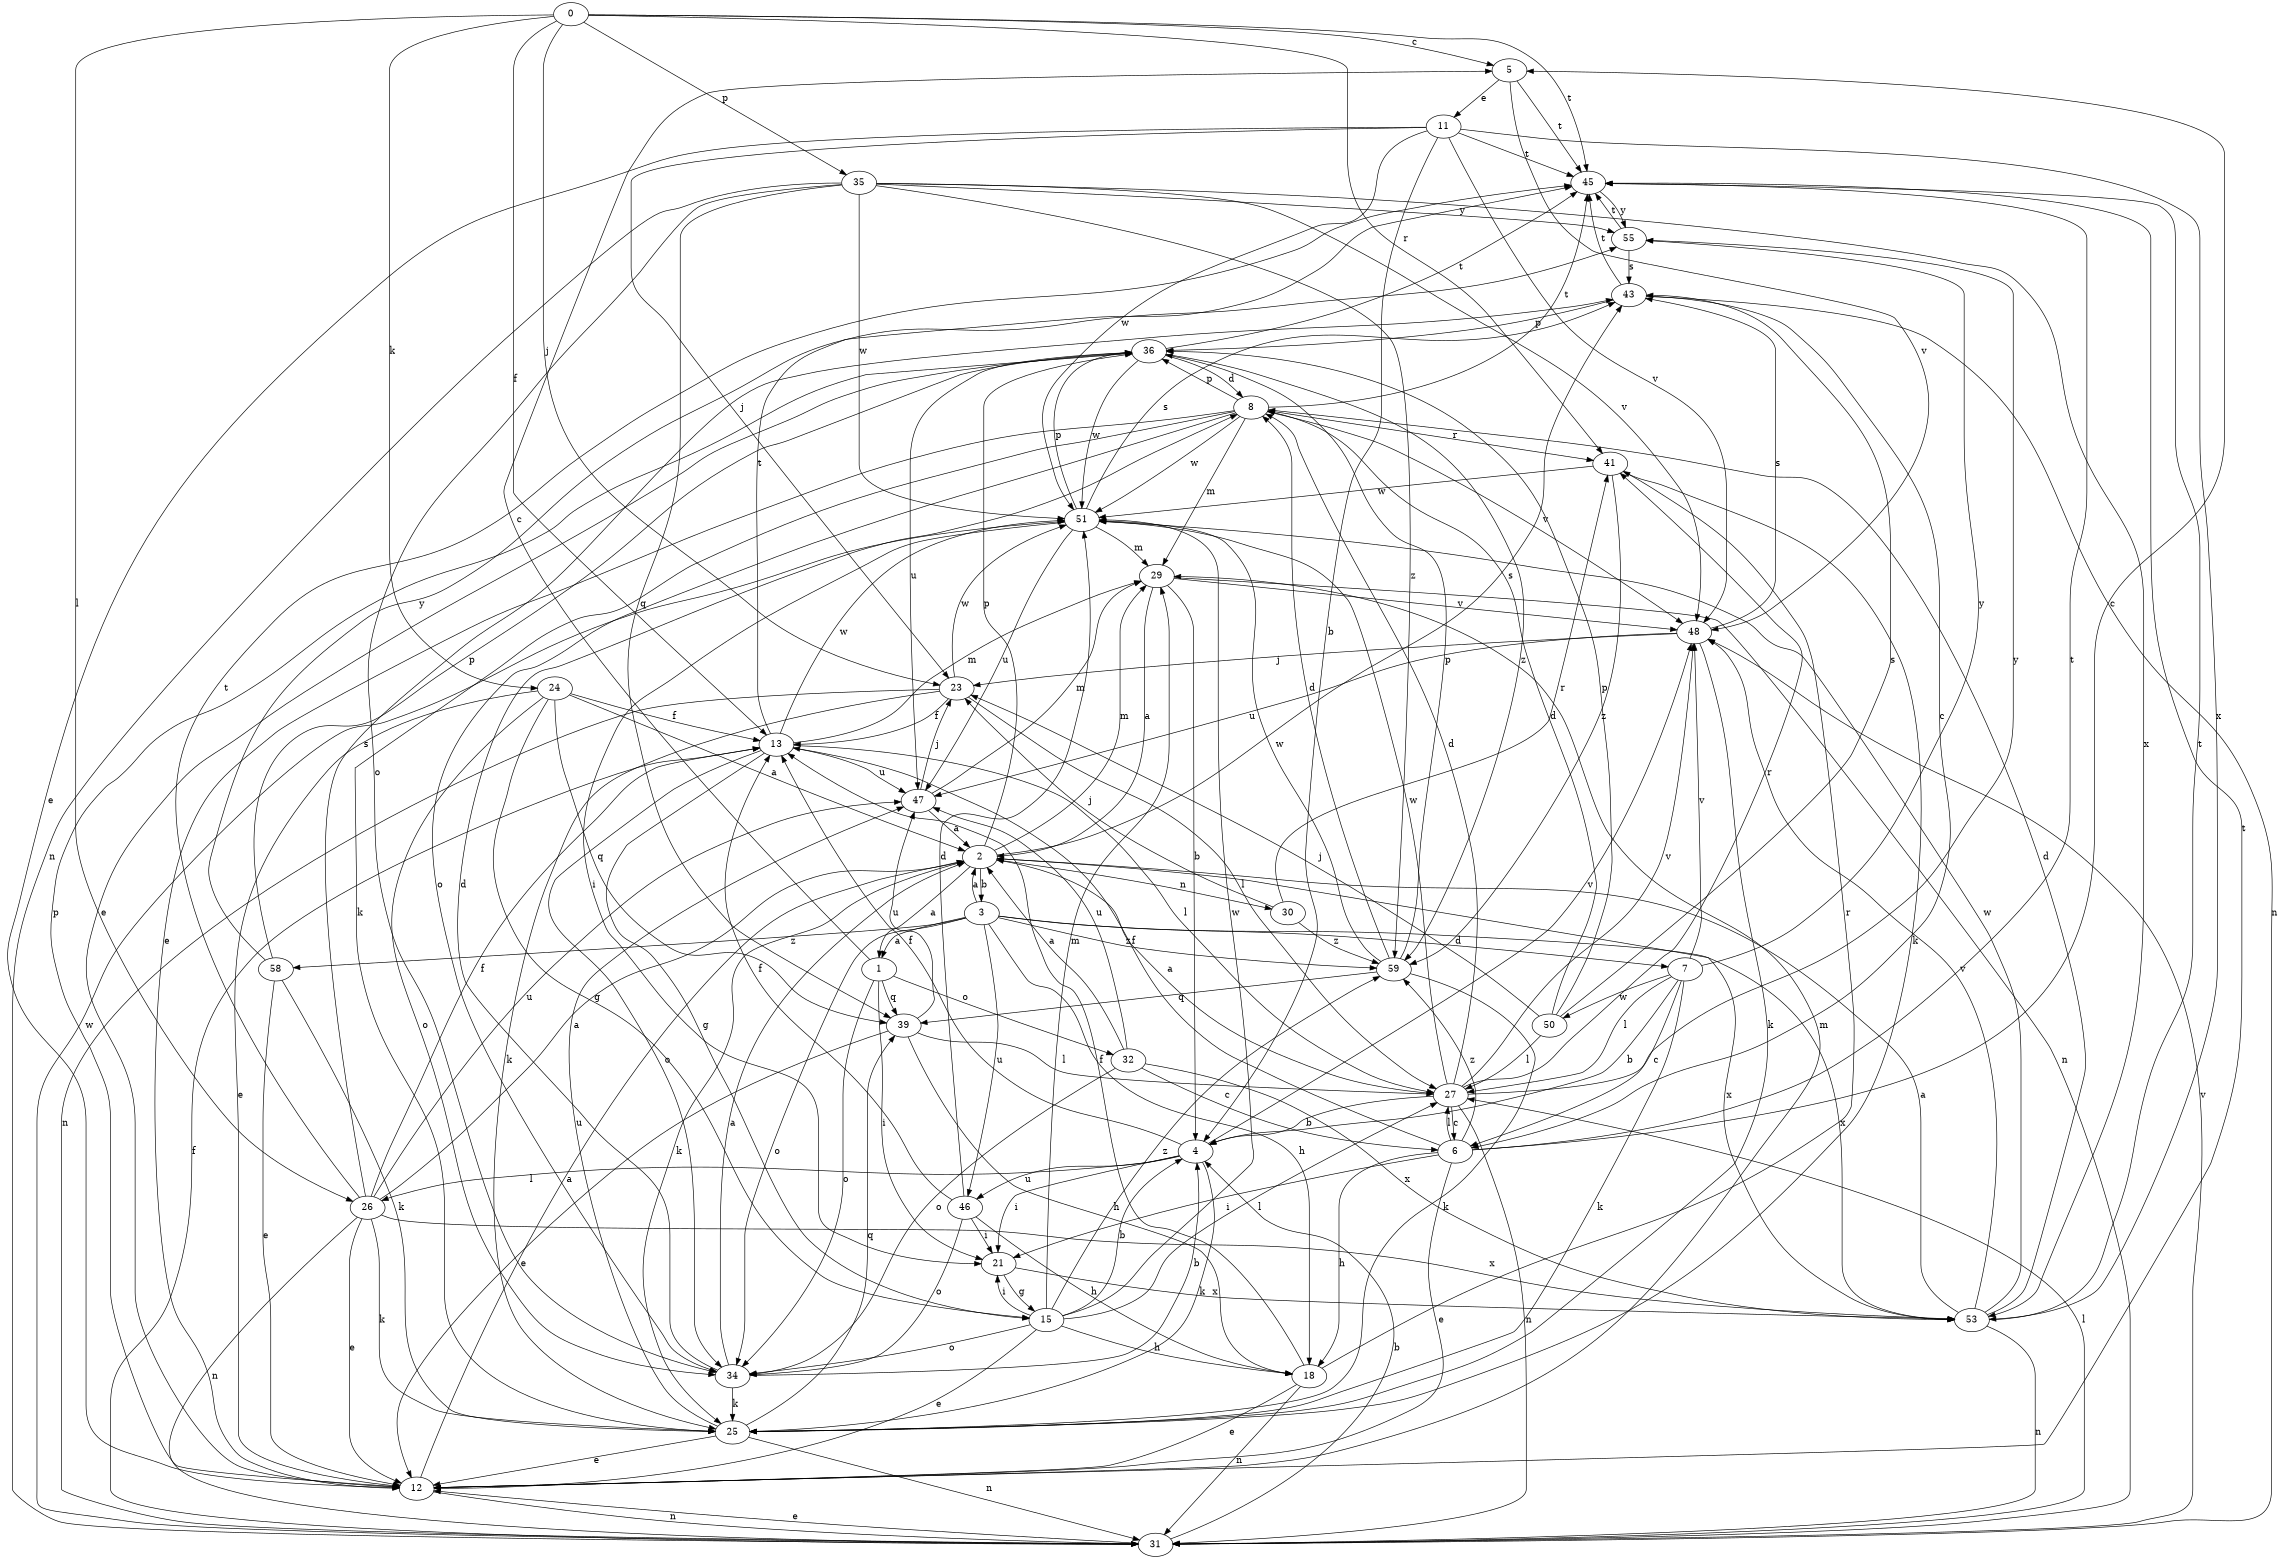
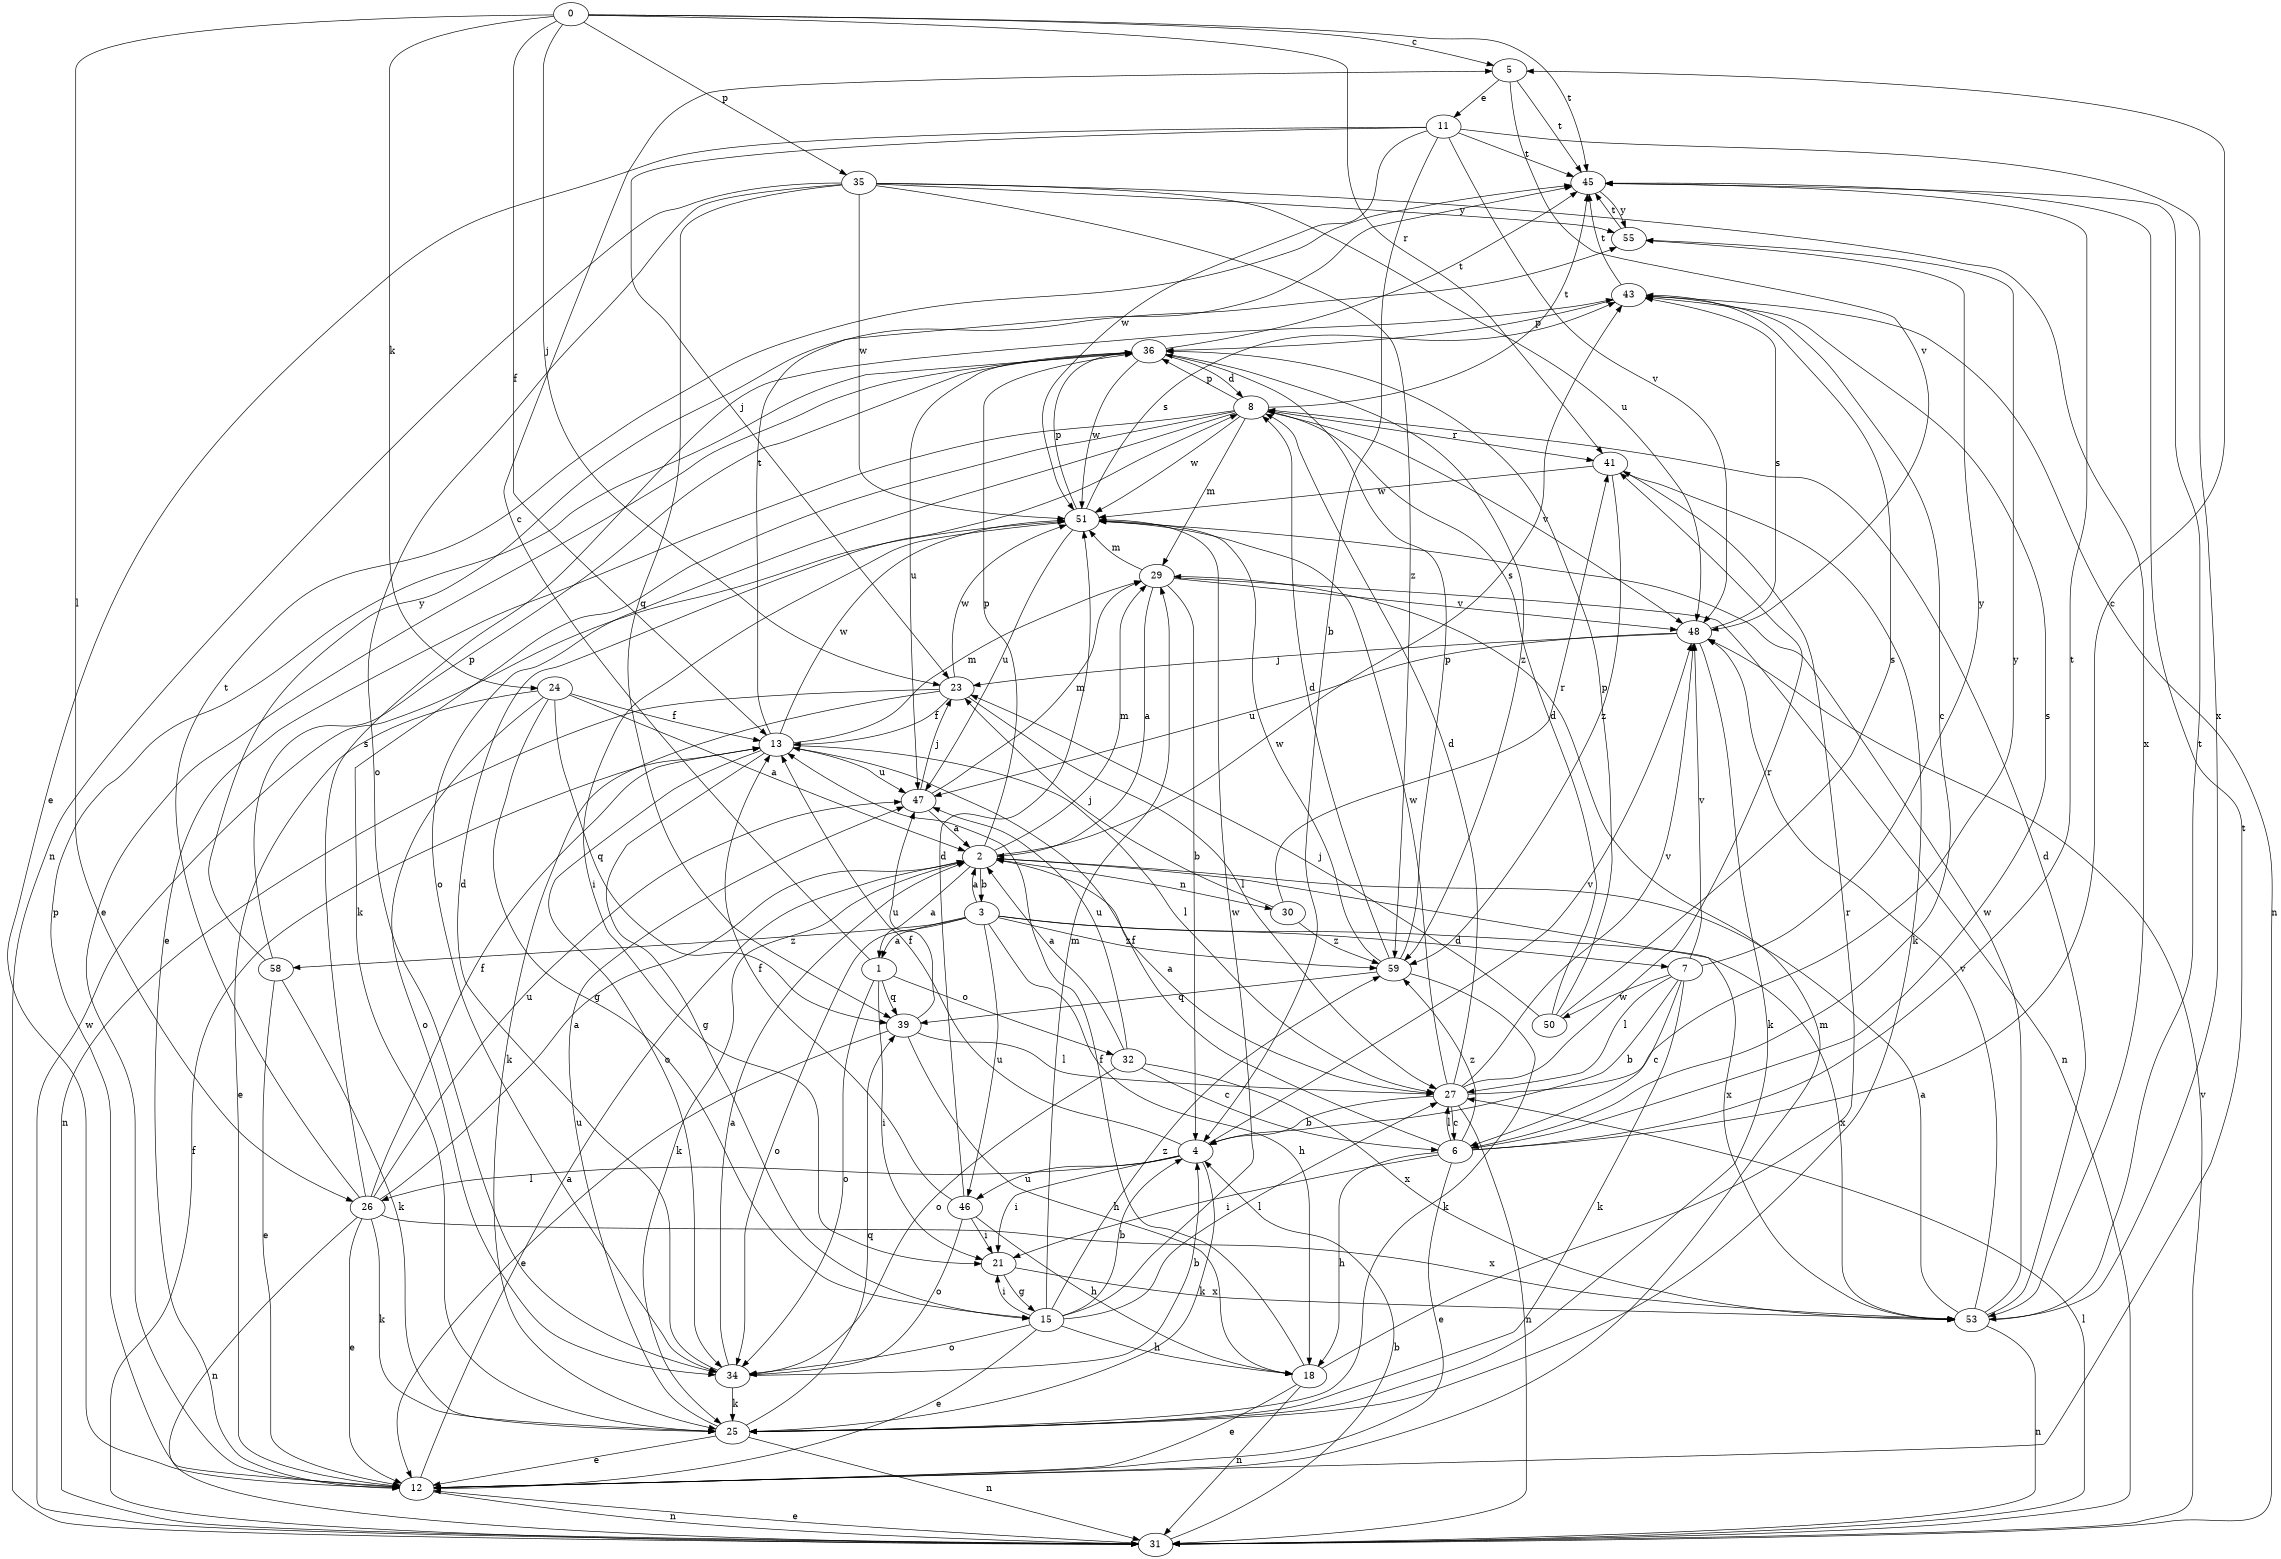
(1629, 264) -> (2043, 788)
(1625, 408) -> (1625, 408)
(1121, 542) -> (1116, 556)
(1509, 1065) -> none
